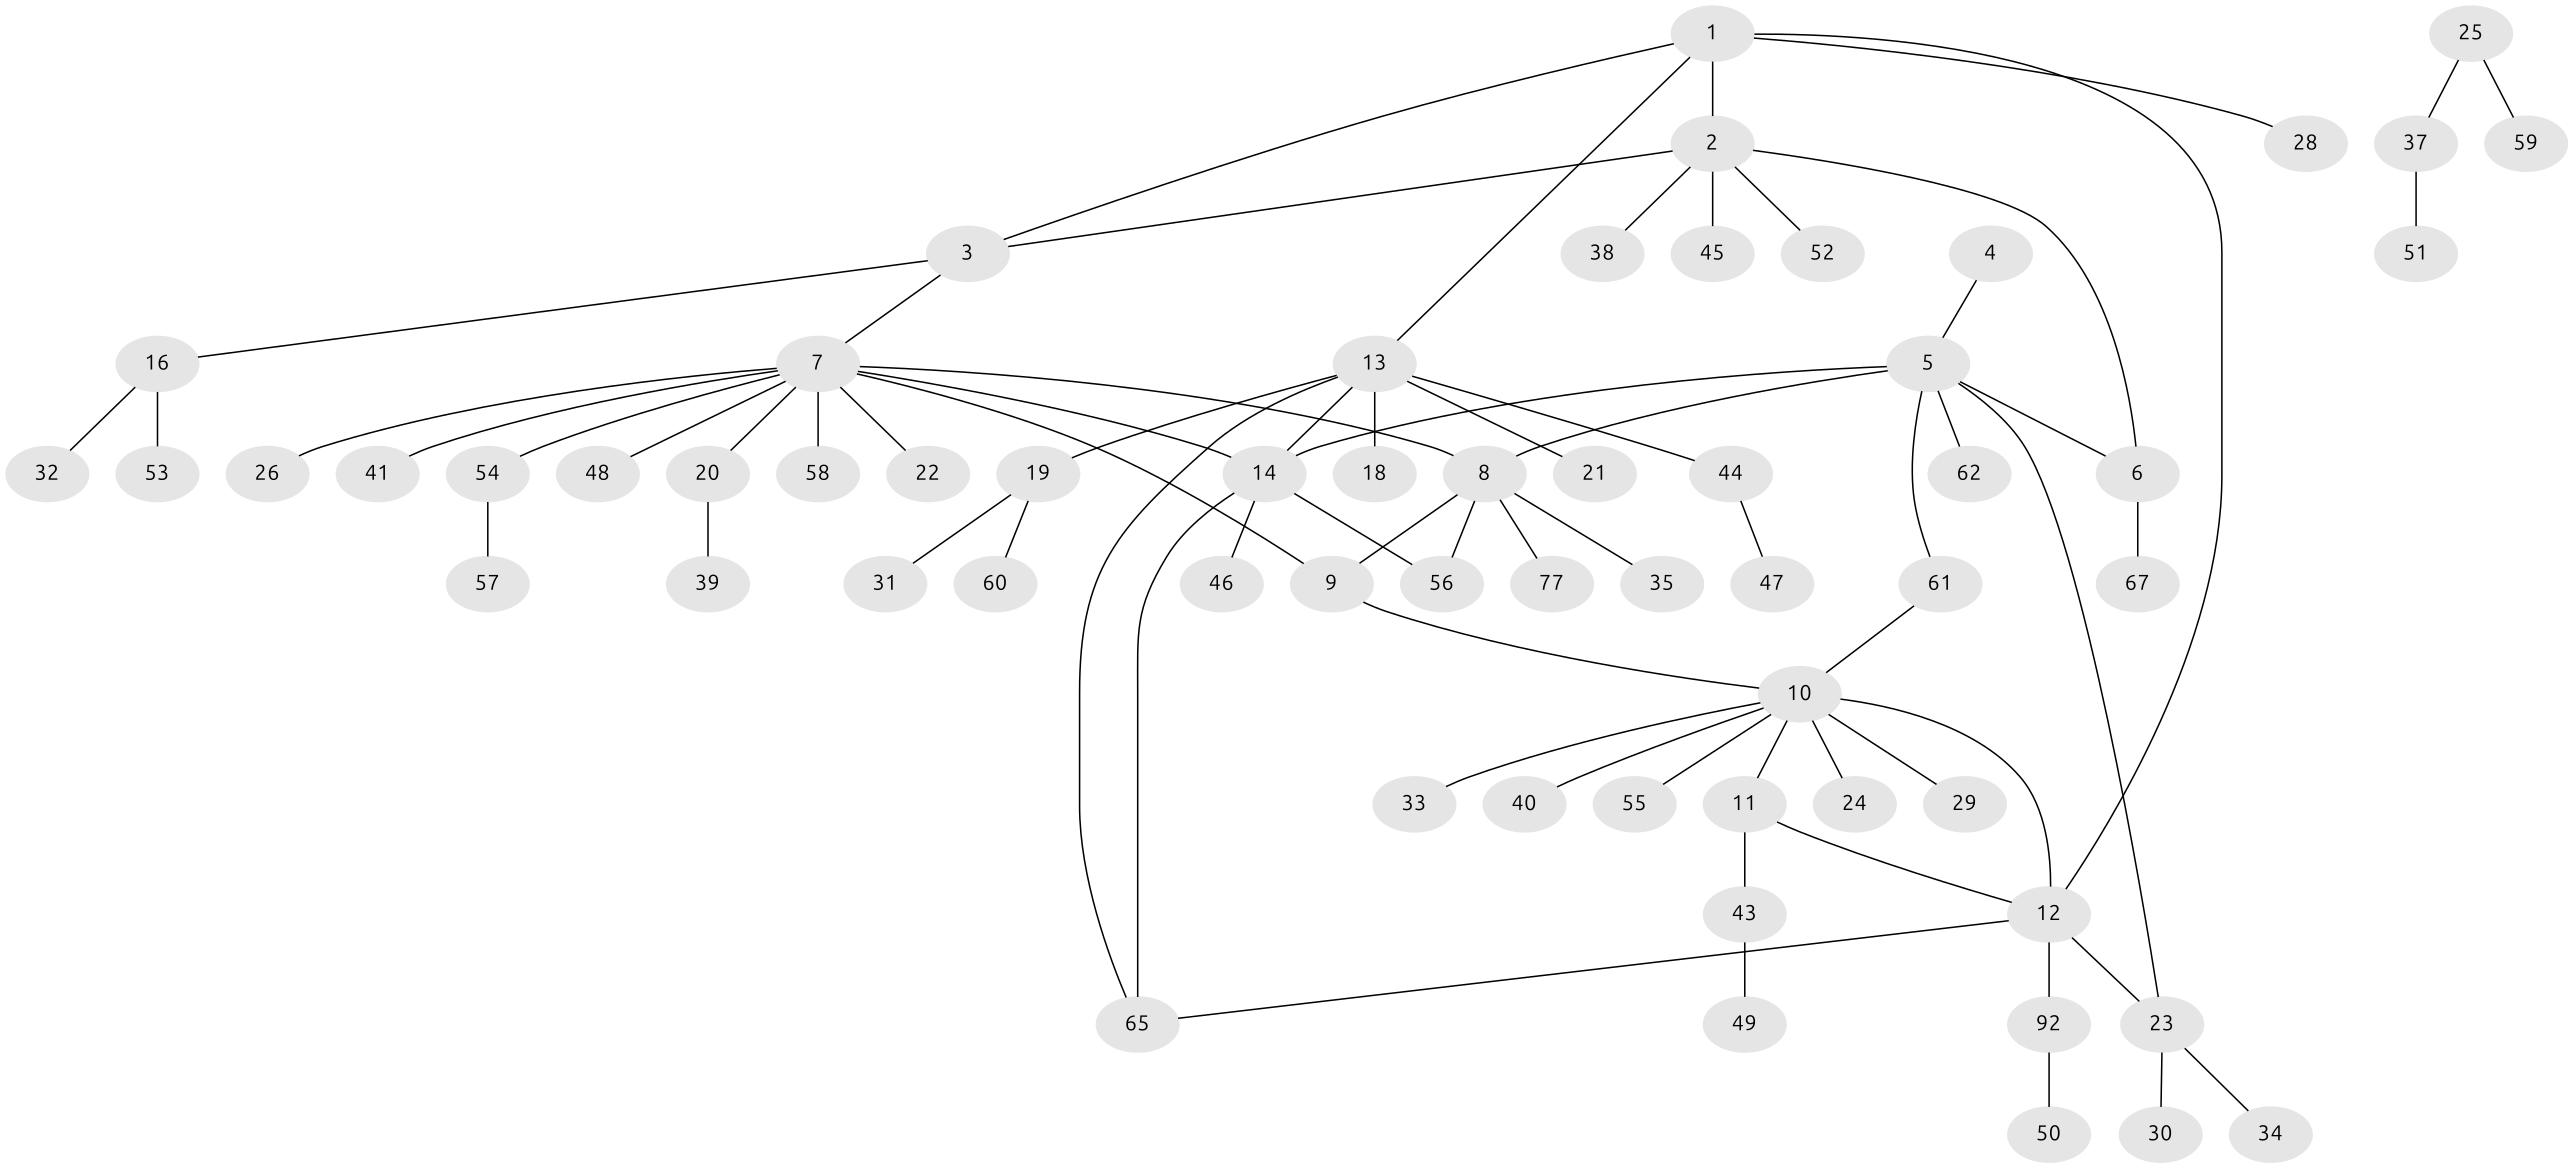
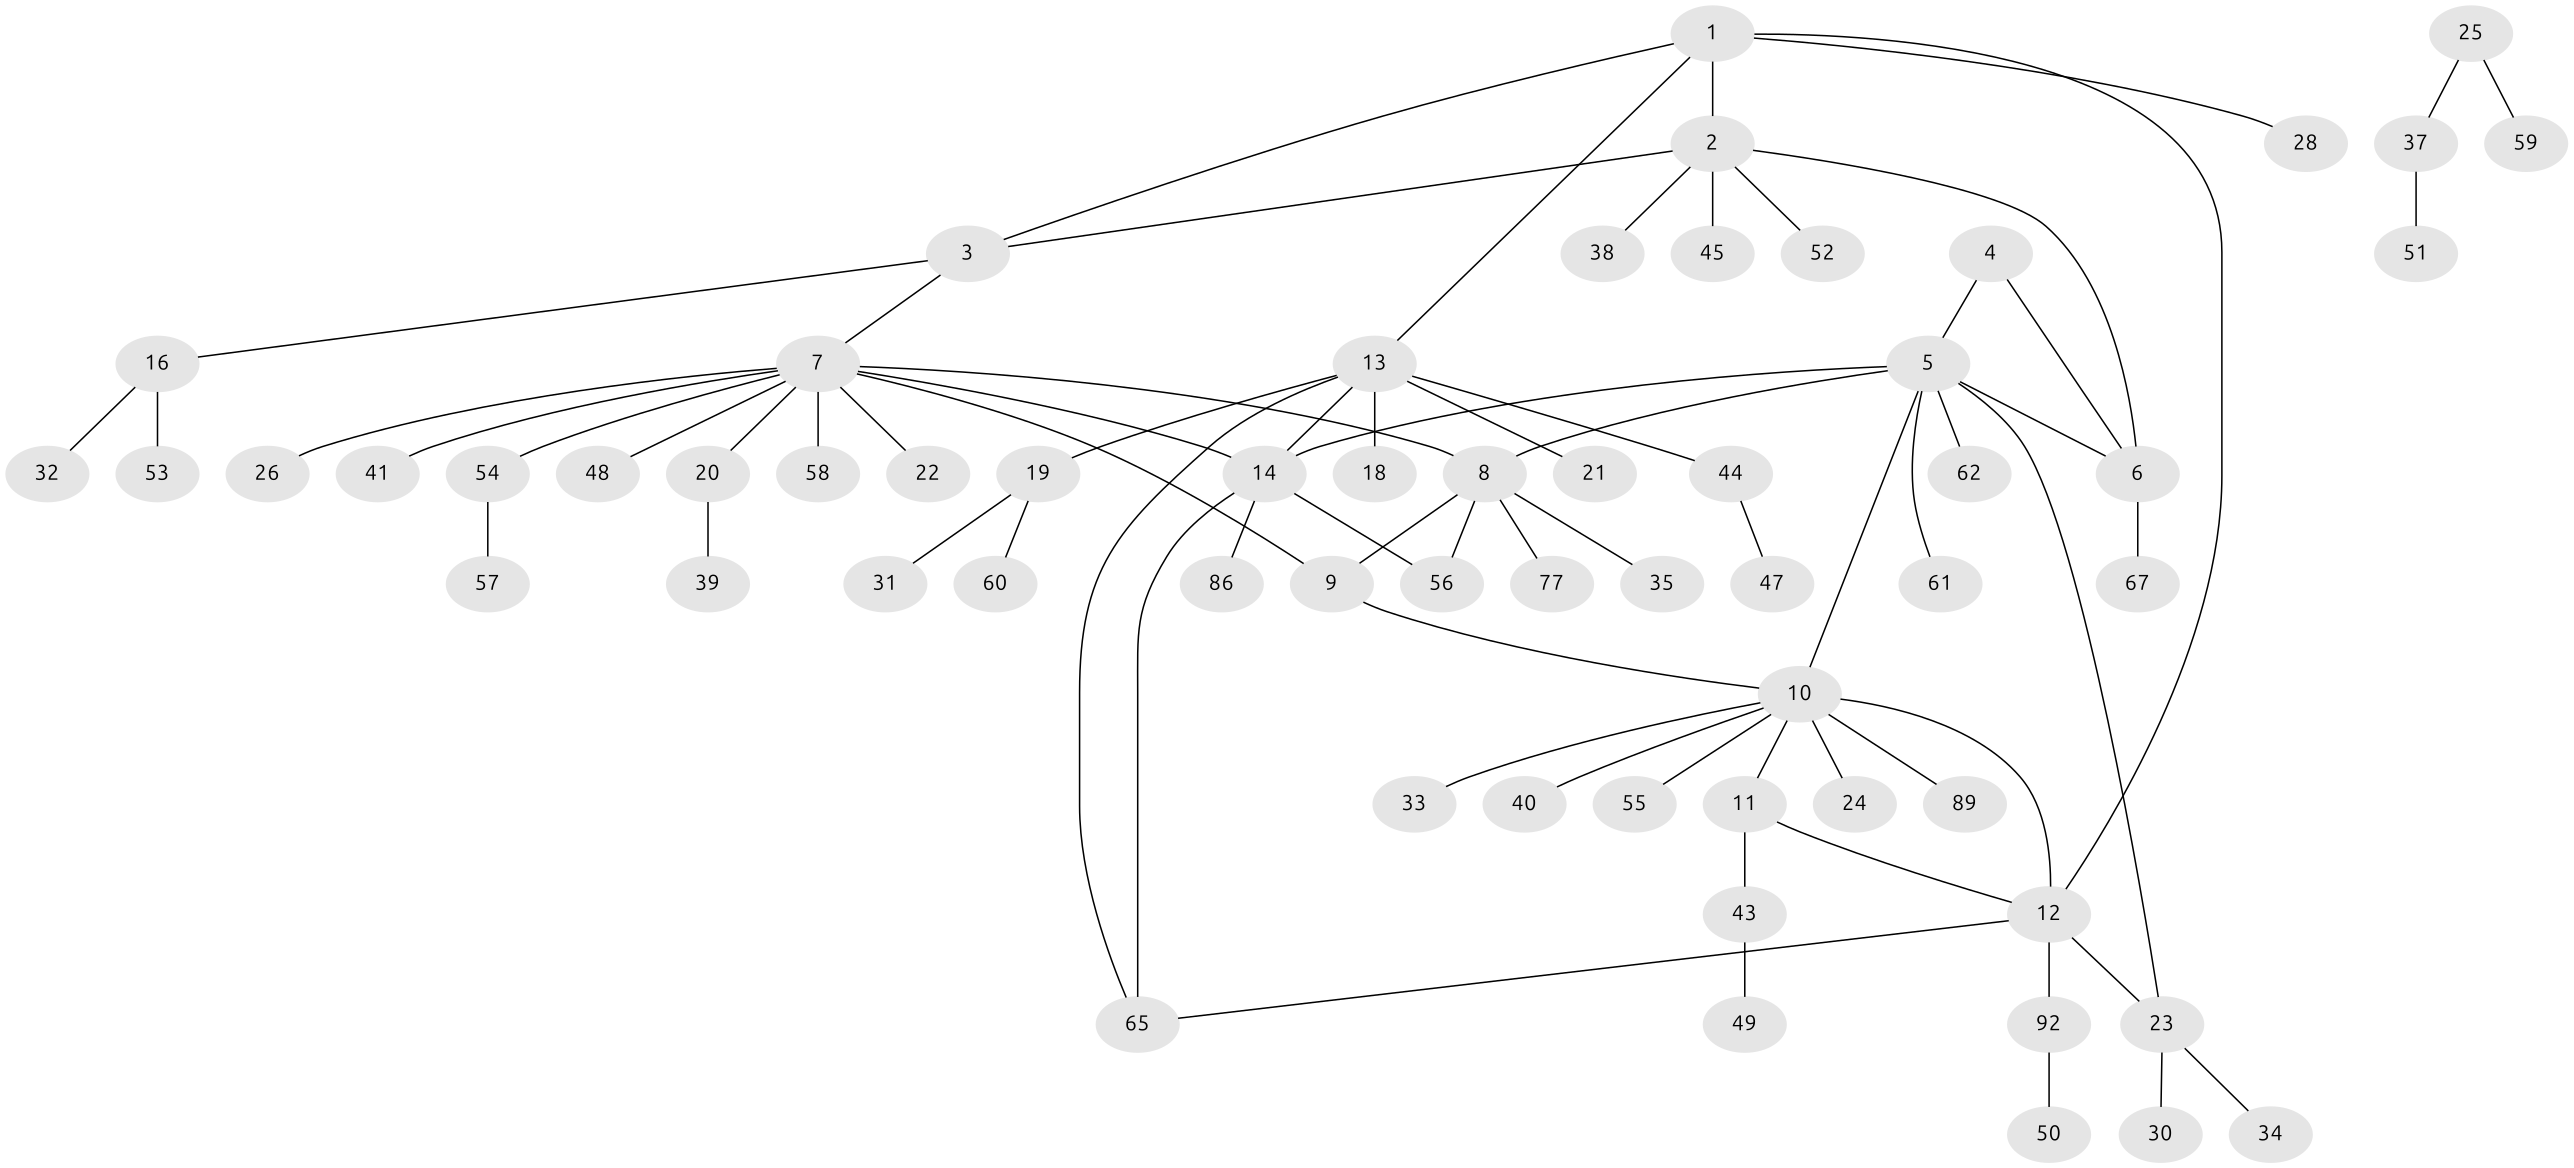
none -> (2064, 364)
(1222, 584) -> (1222, 584)
(1870, 639) -> (1864, 529)
(1965, 804) -> (1965, 804)
